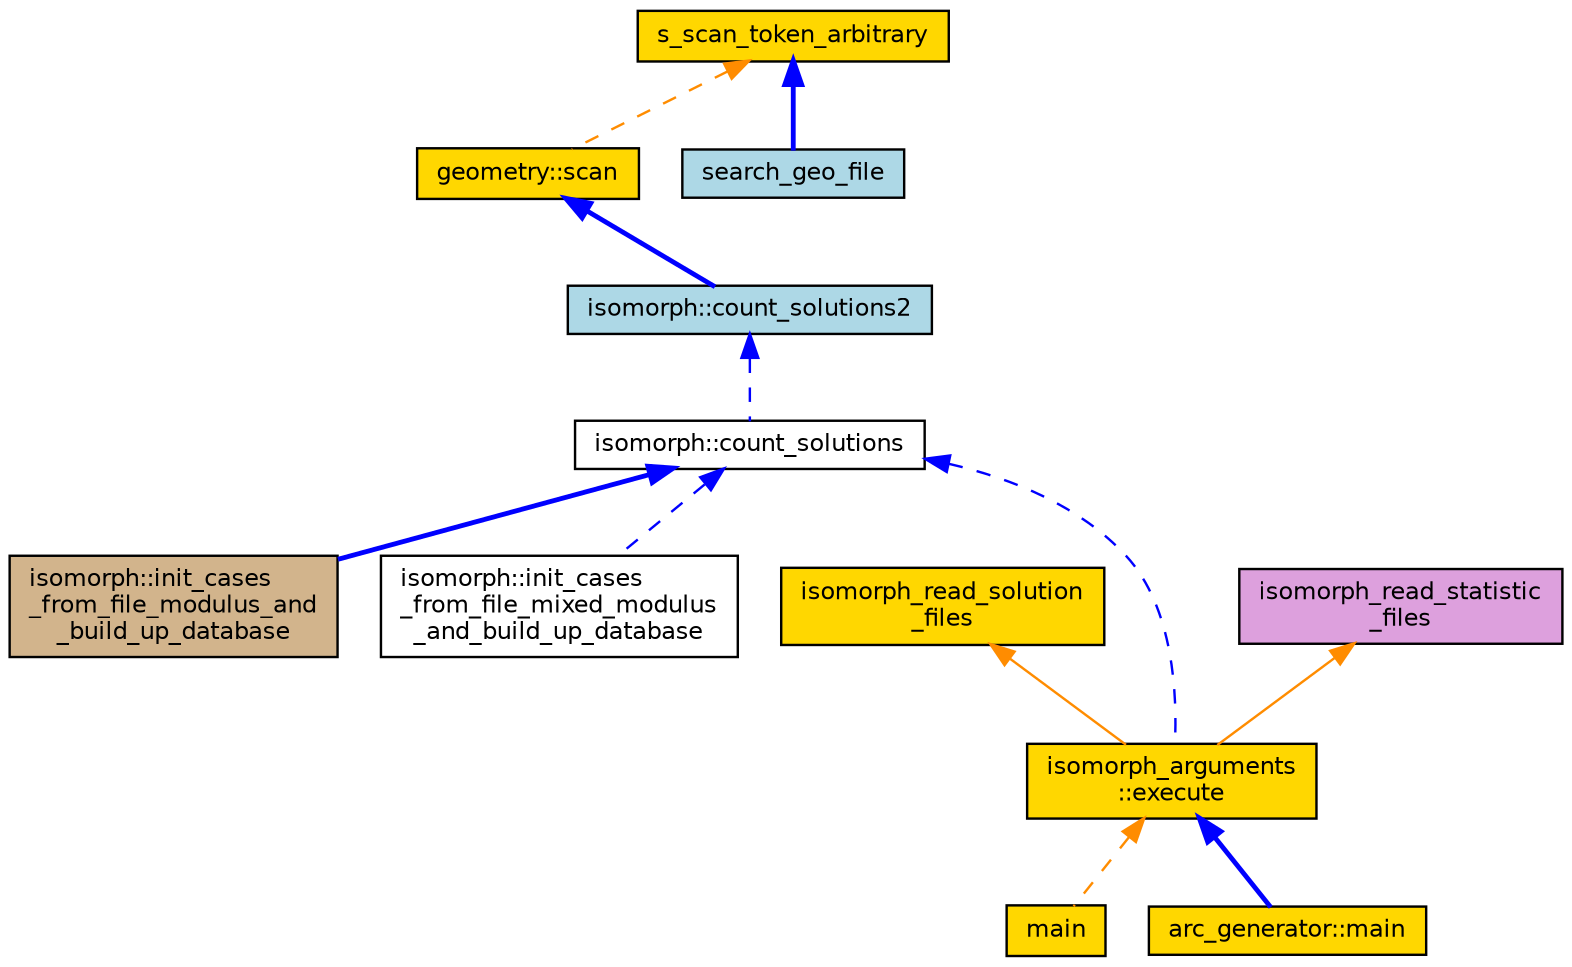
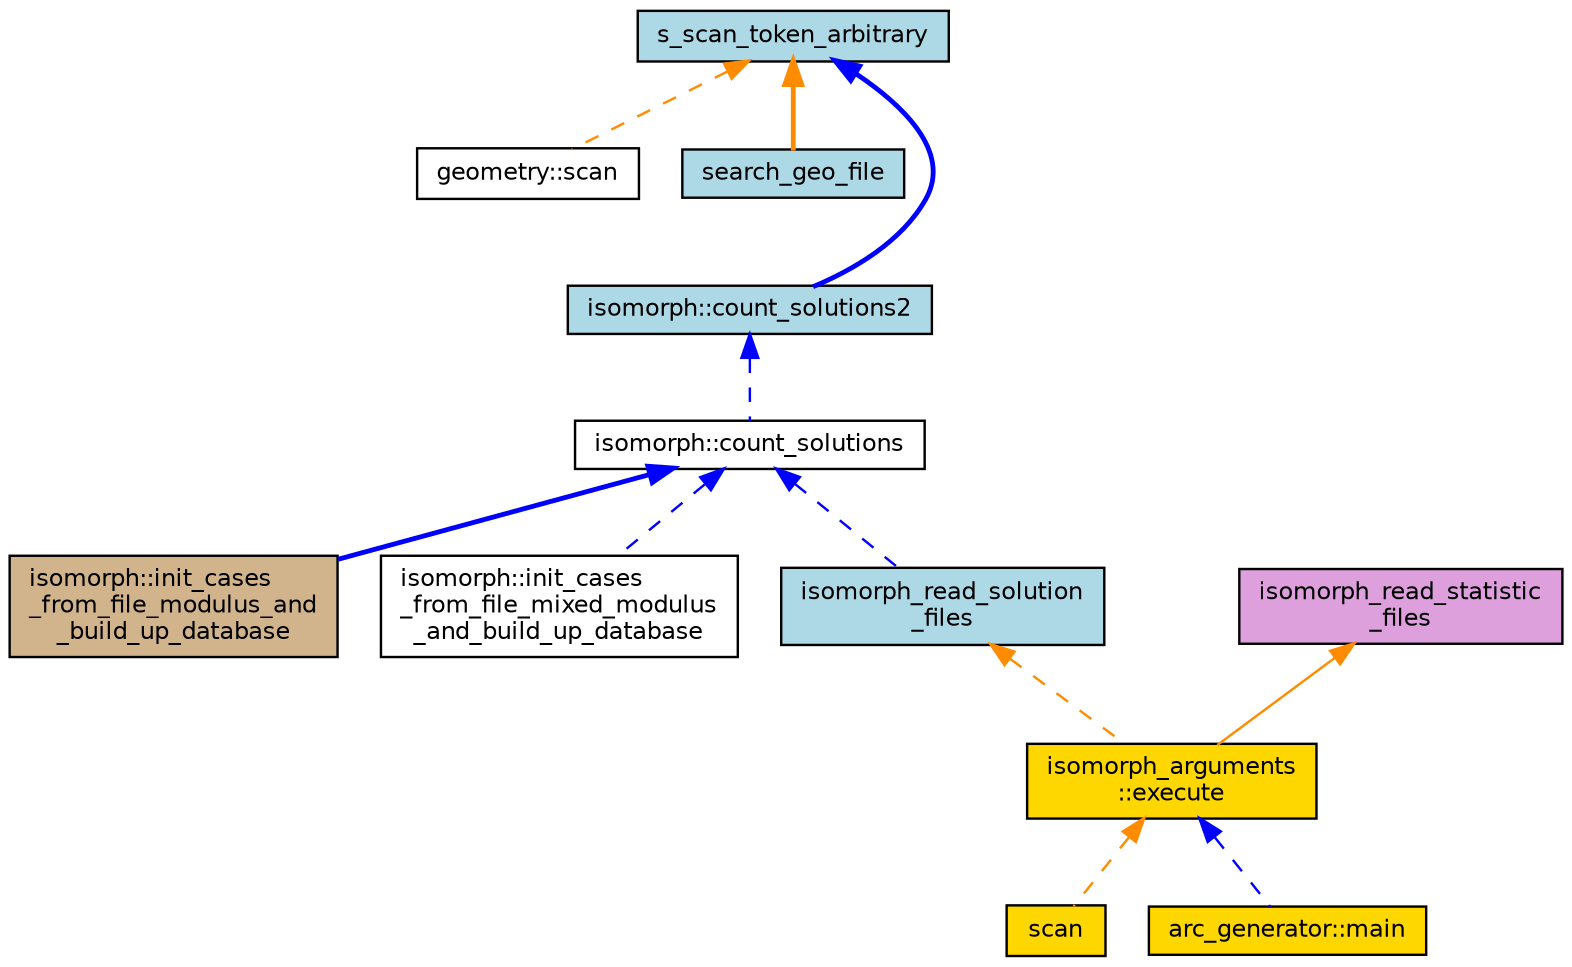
(793, 36) -> (793, 36)
(793, 118) -> (793, 118)
(528, 174) -> (528, 174)
(651, 249) -> (928, 193)
(1125, 555) -> (847, 526)
(943, 606) -> (943, 606)
(1068, 702) -> (1068, 702)
(1243, 872) -> (1243, 872)
(1056, 931) -> (1056, 931)
